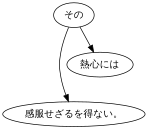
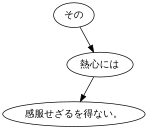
(60, 61) -> (89, 86)
